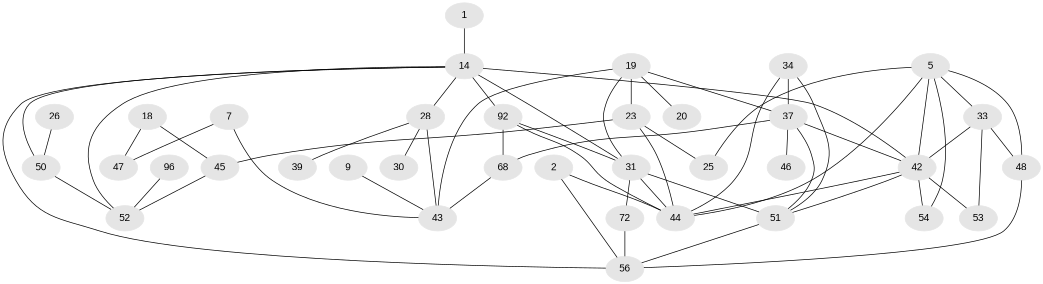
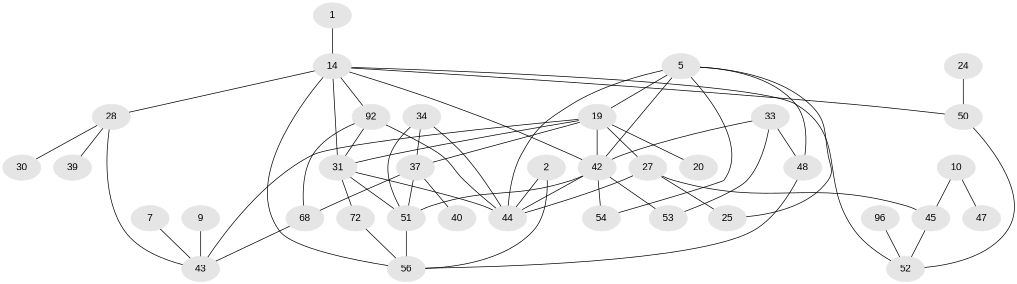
(957, 92) -> (639, 92)
(55, 117) -> (963, 66)
(147, 117) -> (956, 168)
(631, 117) -> (648, 168)
(173, 142) -> none
(853, 142) -> (597, 142)
(786, 168) -> (457, 218)
